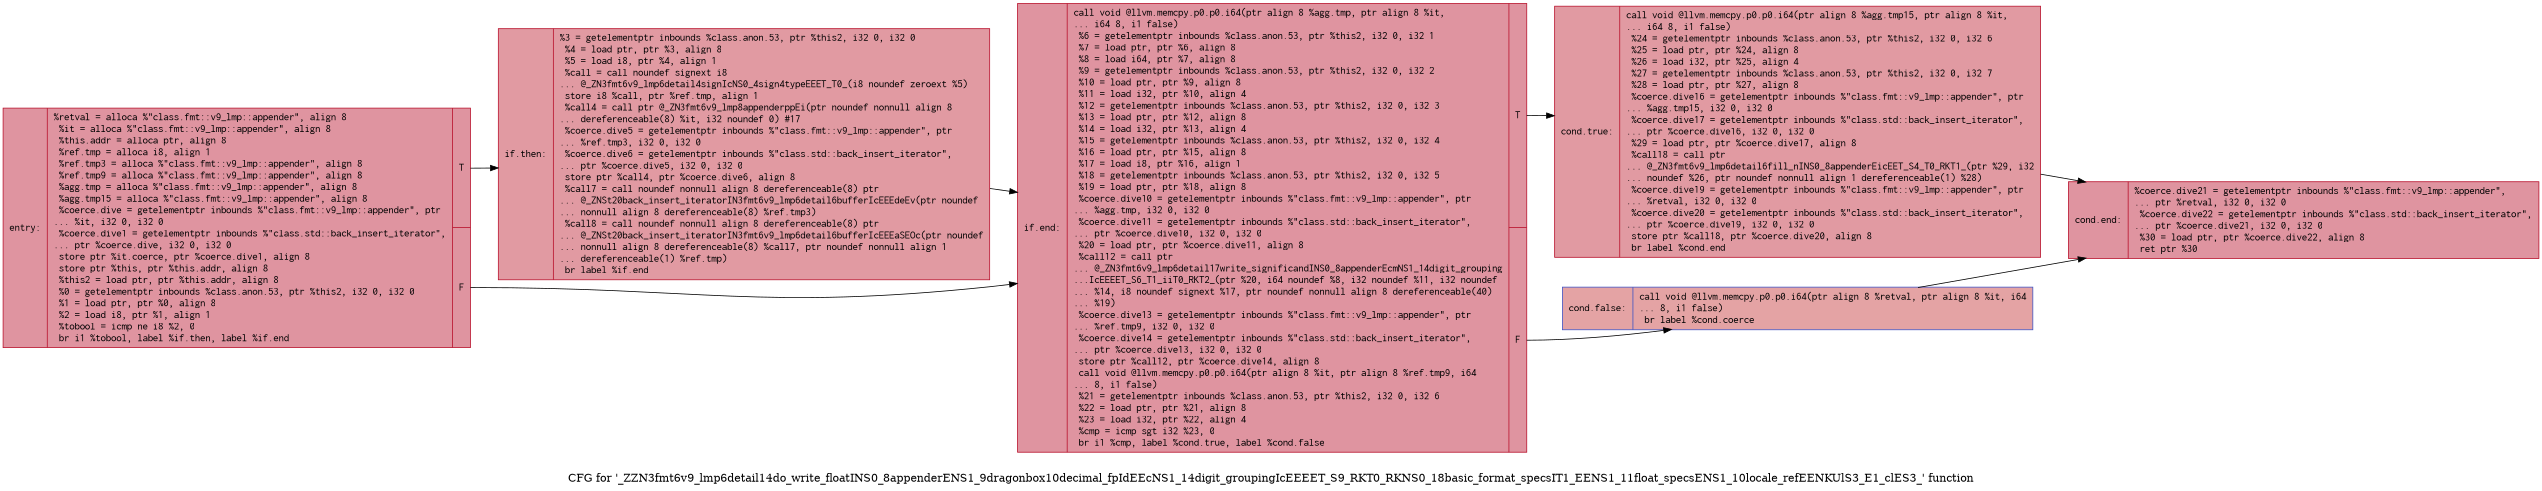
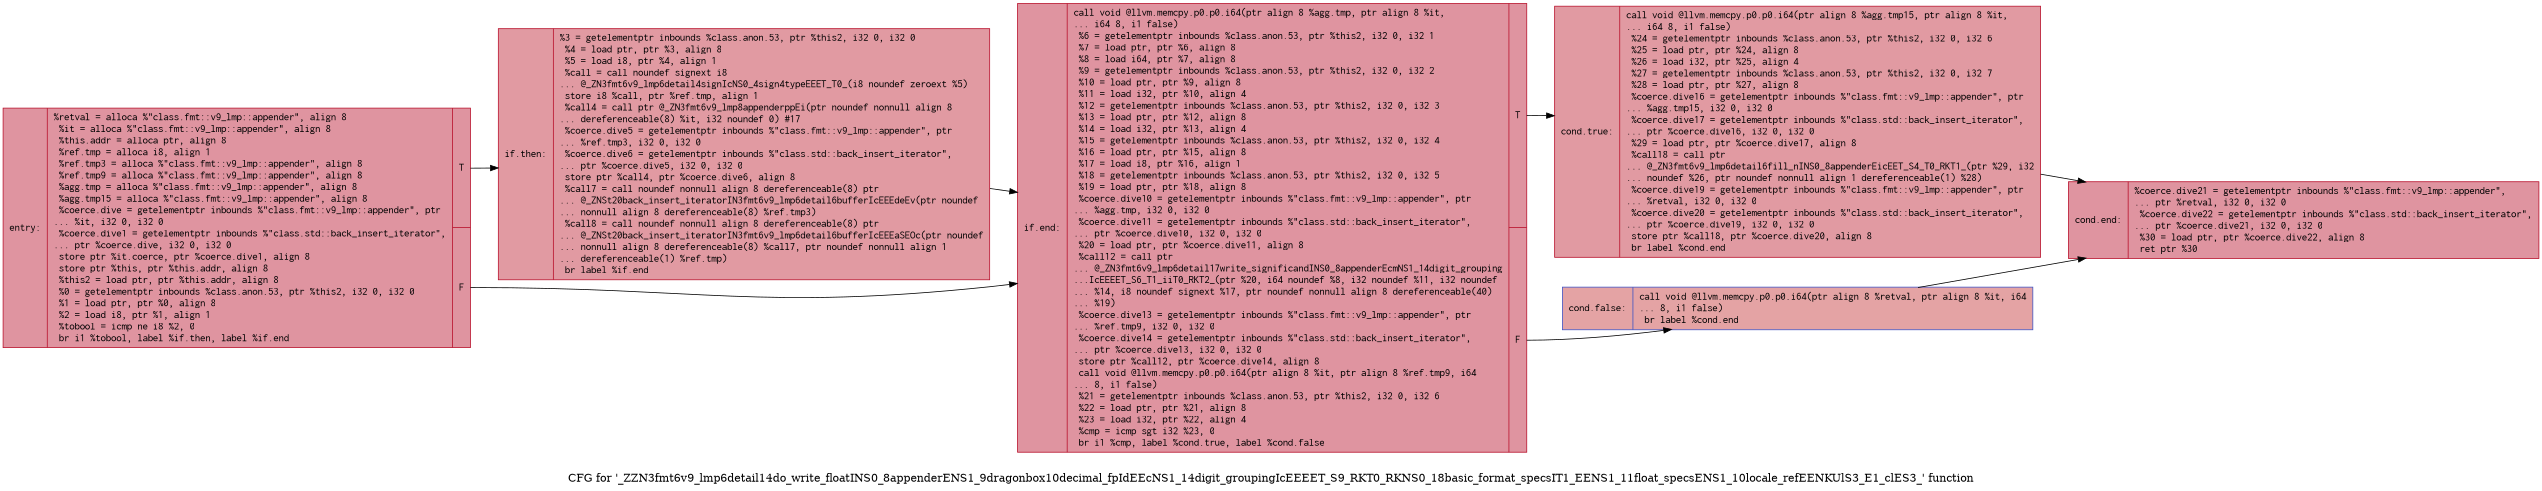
(1697, 320) -> (1689, 320)
